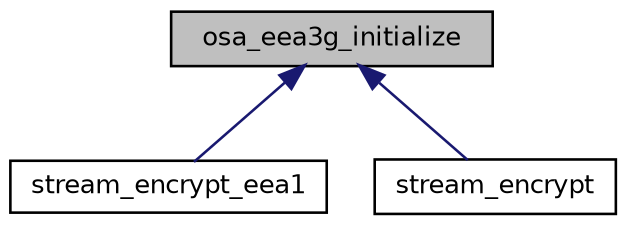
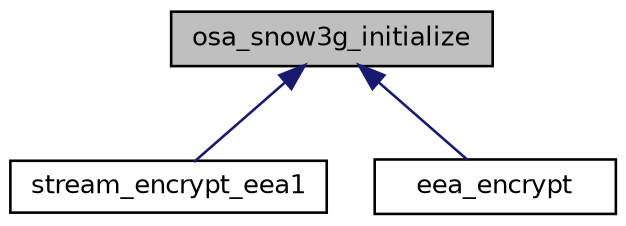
(332, 39) -> (332, 39)
(495, 187) -> (495, 187)
